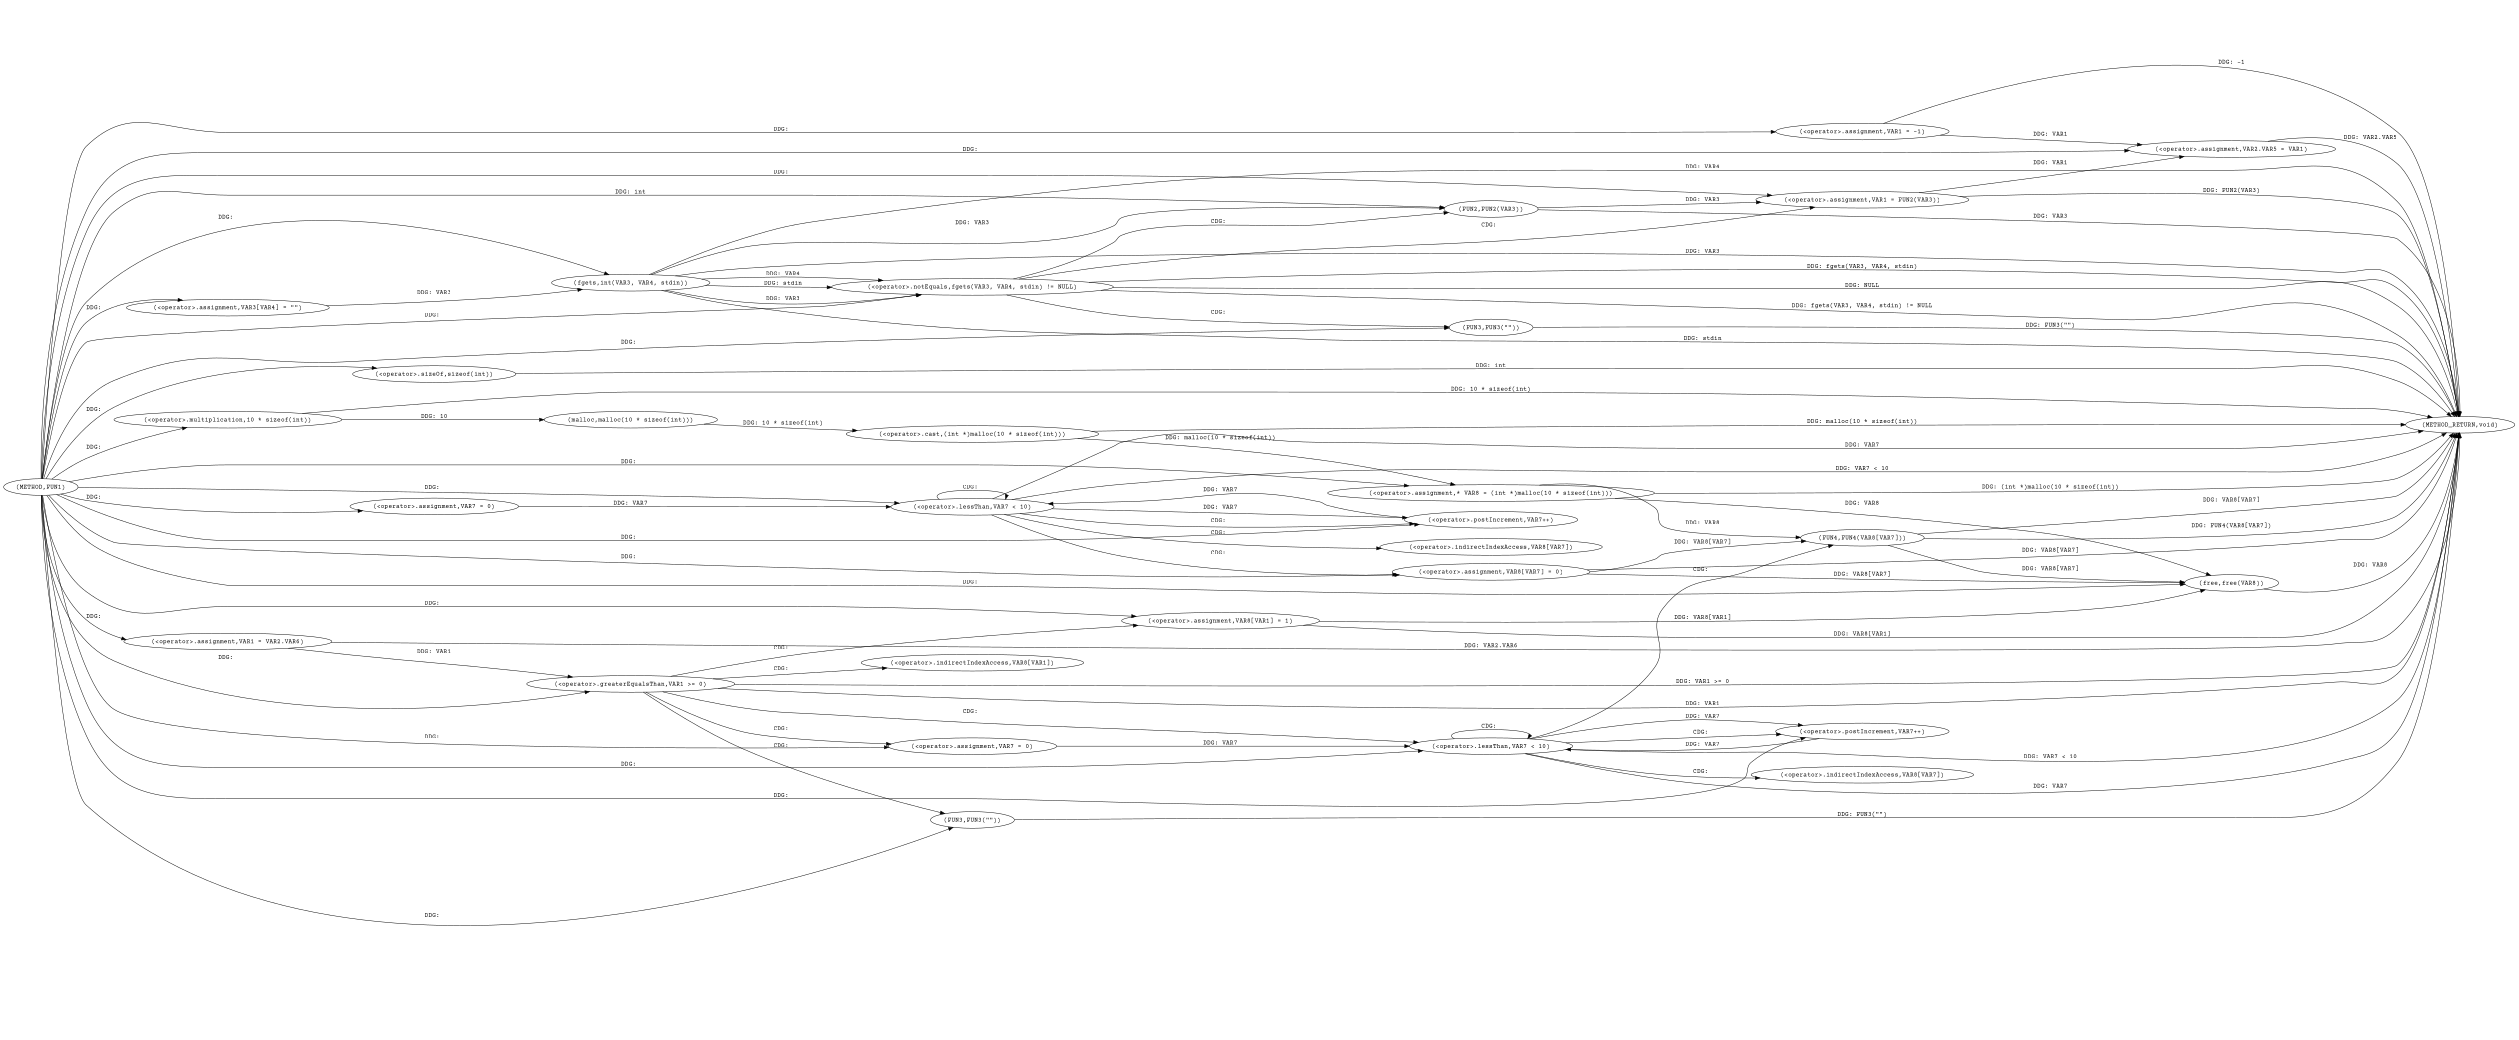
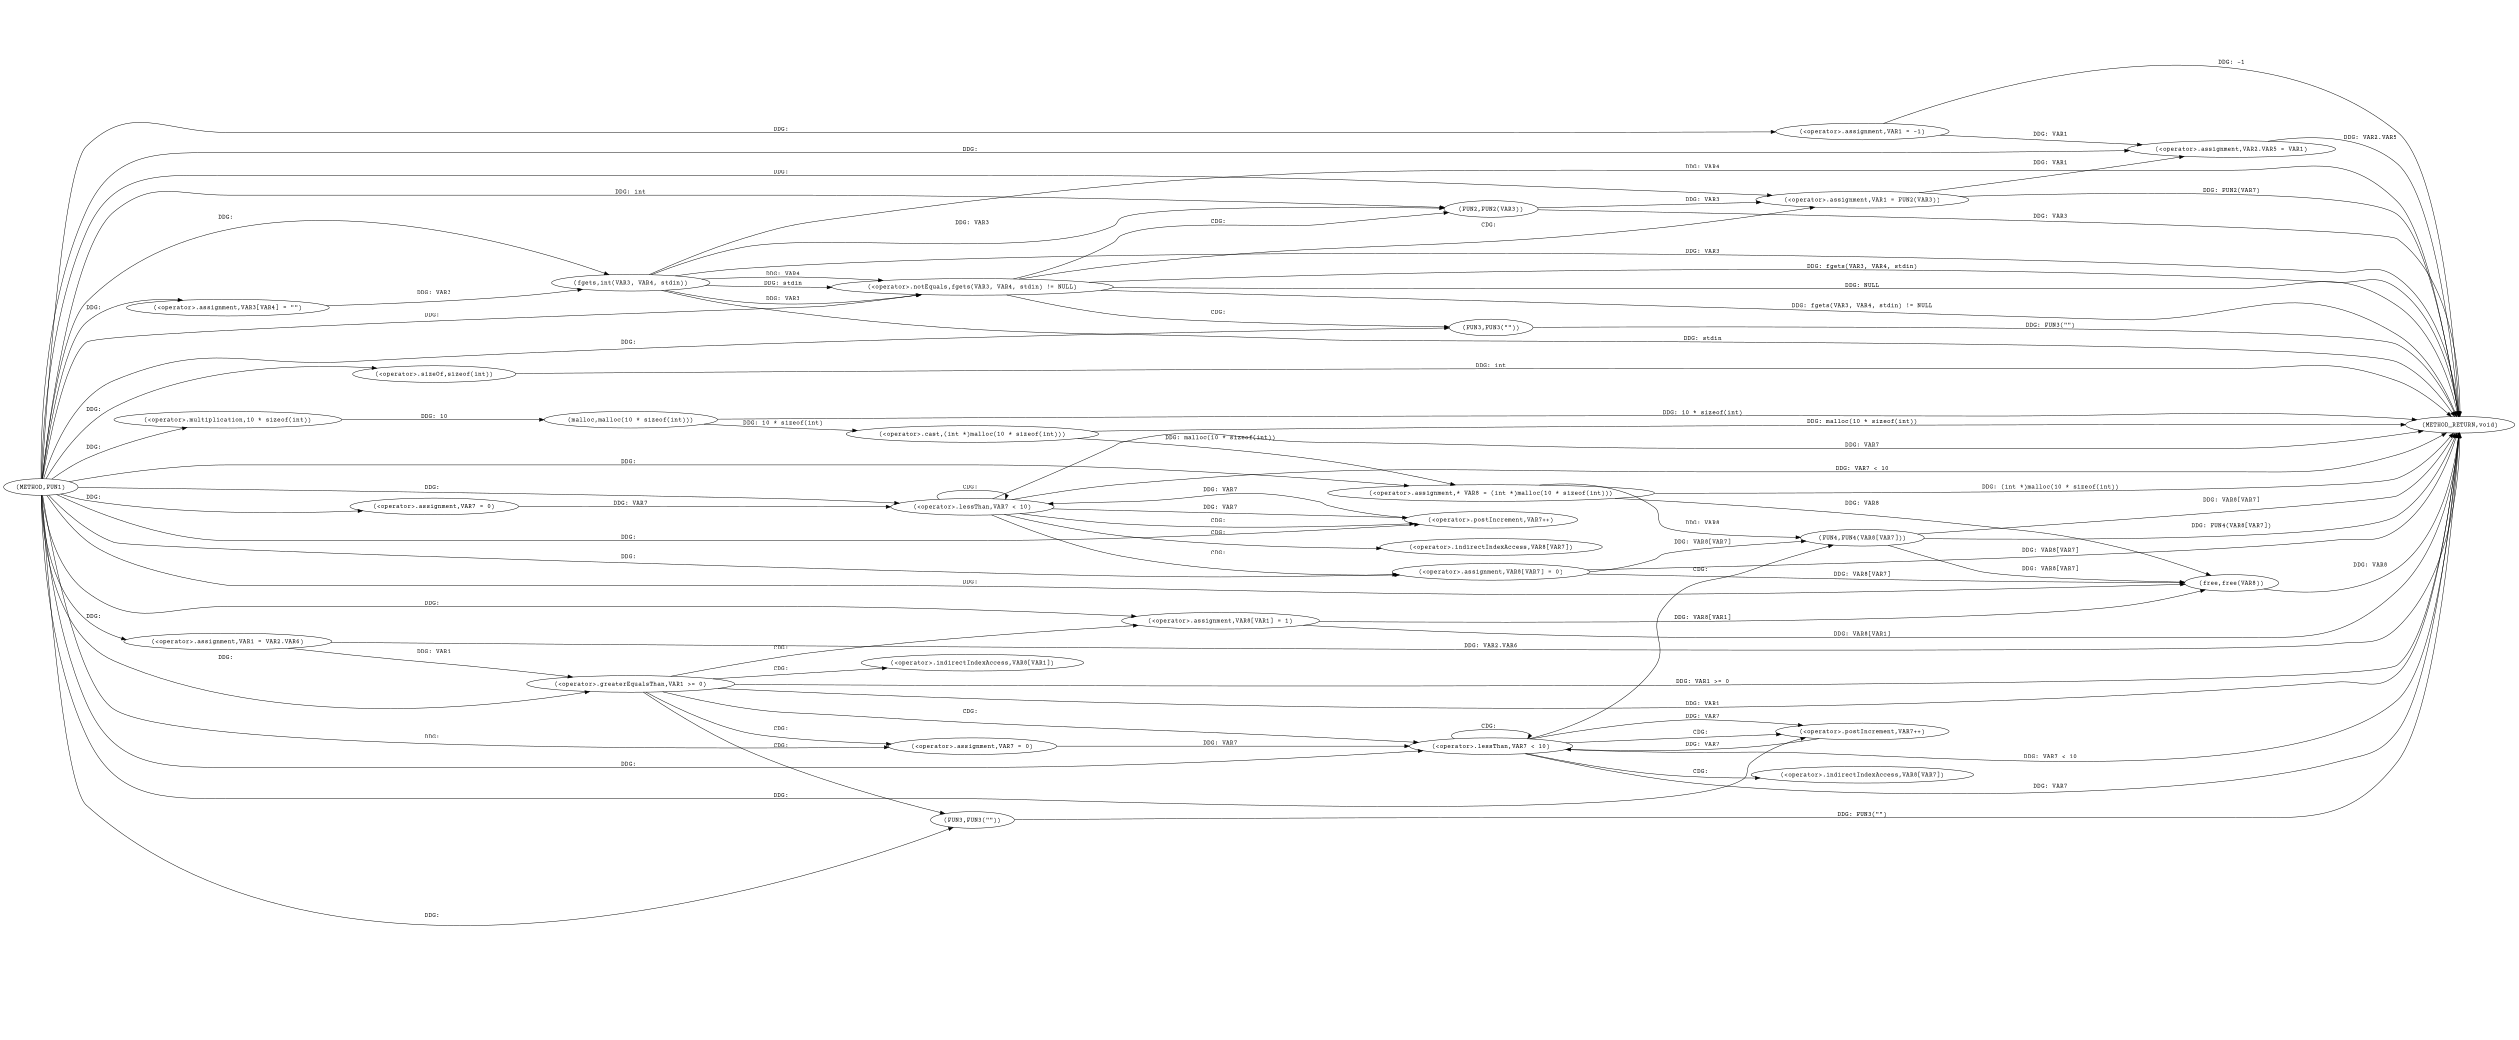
(2232, 190) -> (2232, 190)
(1365, 392) -> (1565, 416)
